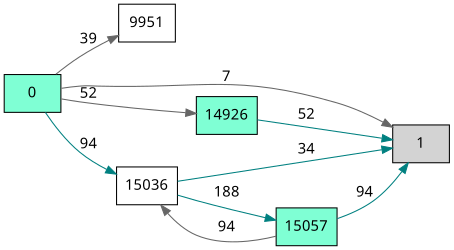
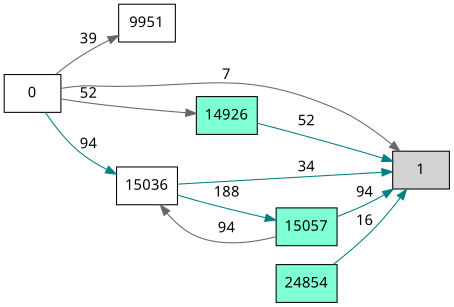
(33, 93) -> (33, 93)
none -> (307, 283)
